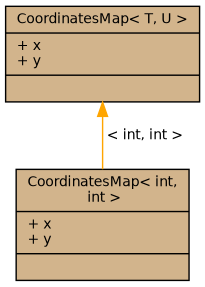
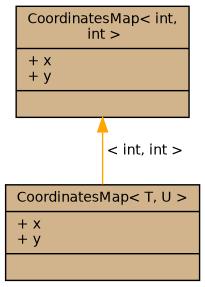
(103, 143) -> (103, 158)
